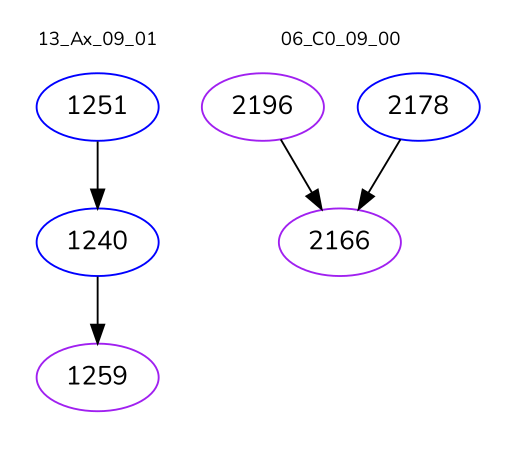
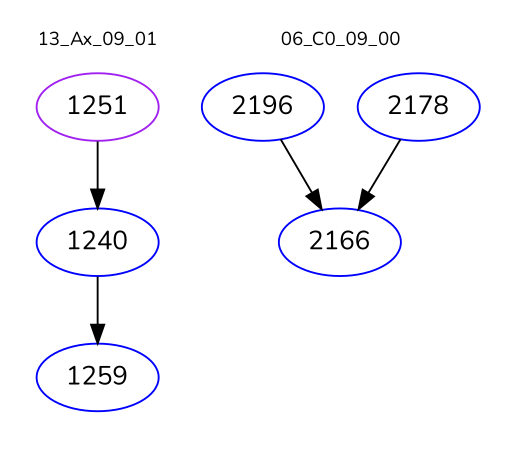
(98, 107) -> (98, 107)
(263, 107) -> (263, 107)
(340, 242) -> (340, 242)
(98, 377) -> (98, 377)
